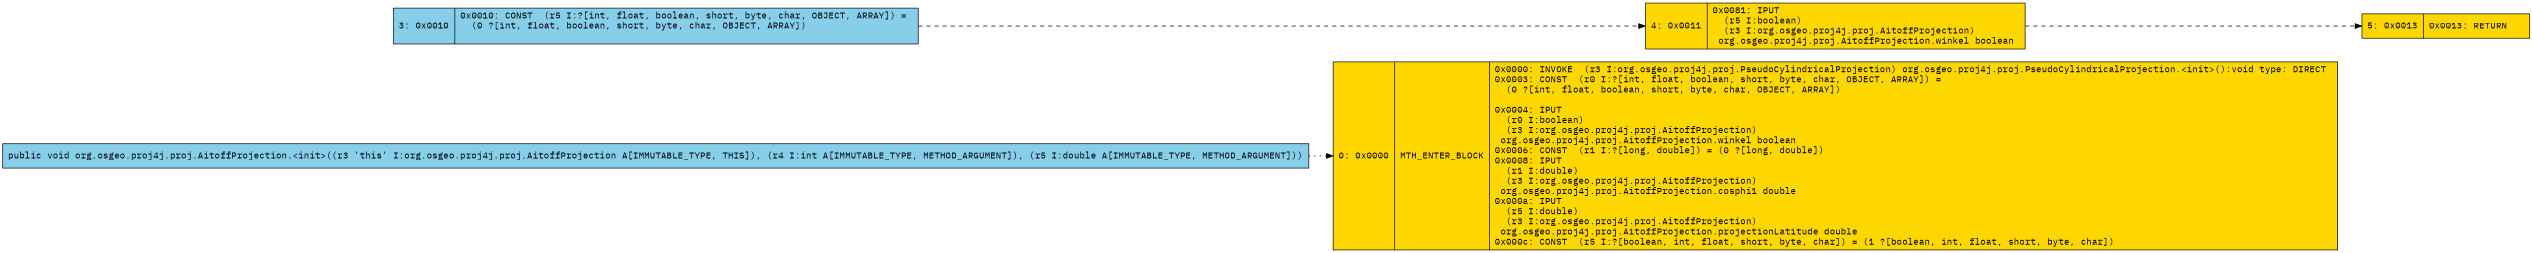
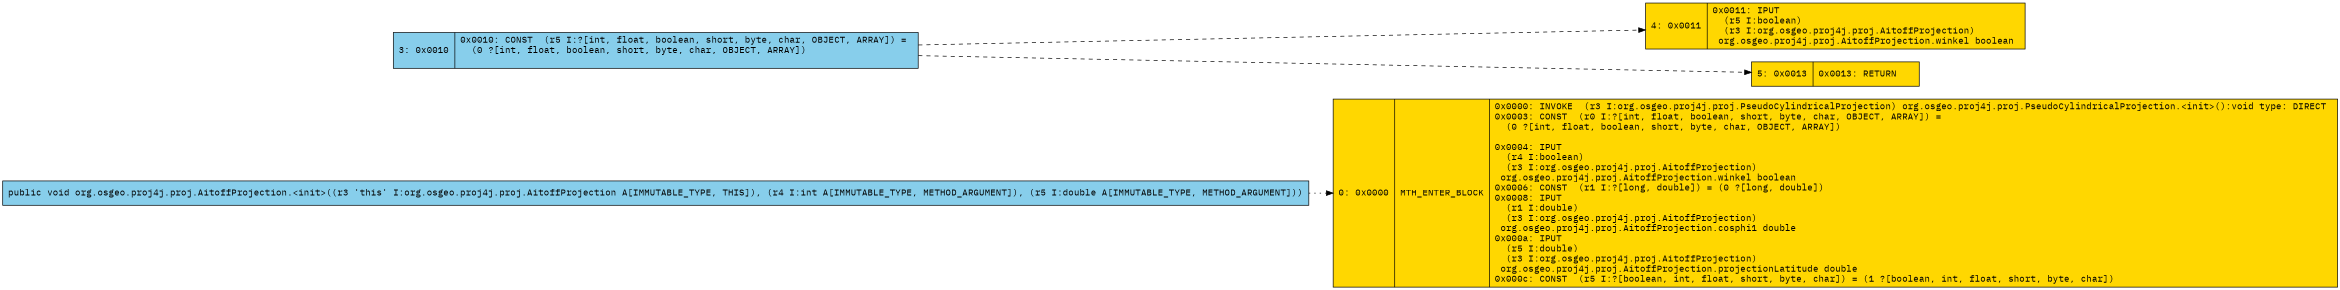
(1752, 10) -> (1752, 10)
(2190, 26) -> (1331, 64)
(1540, 120) -> (1540, 157)
